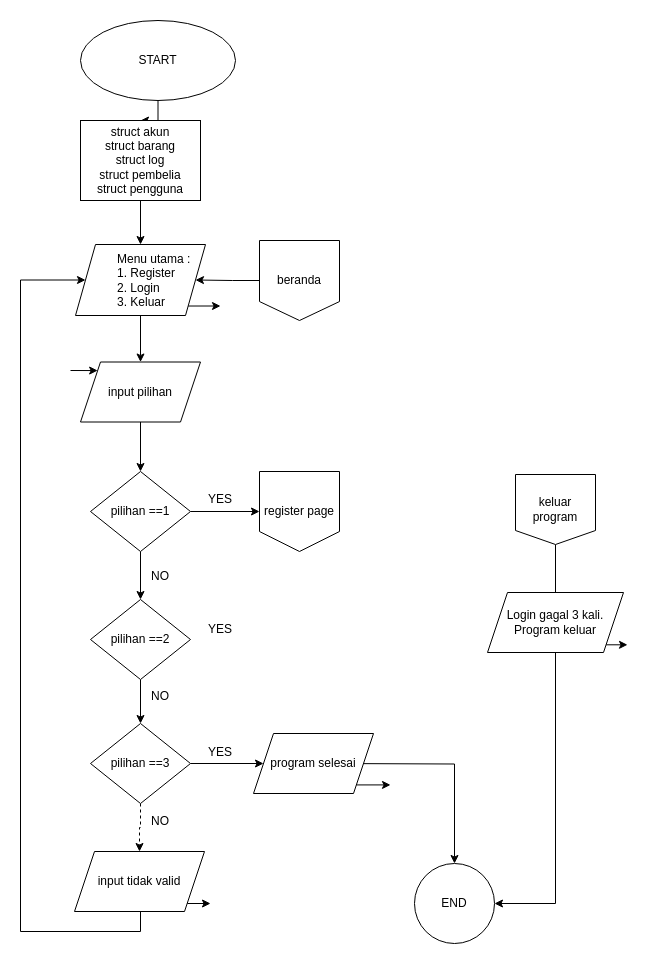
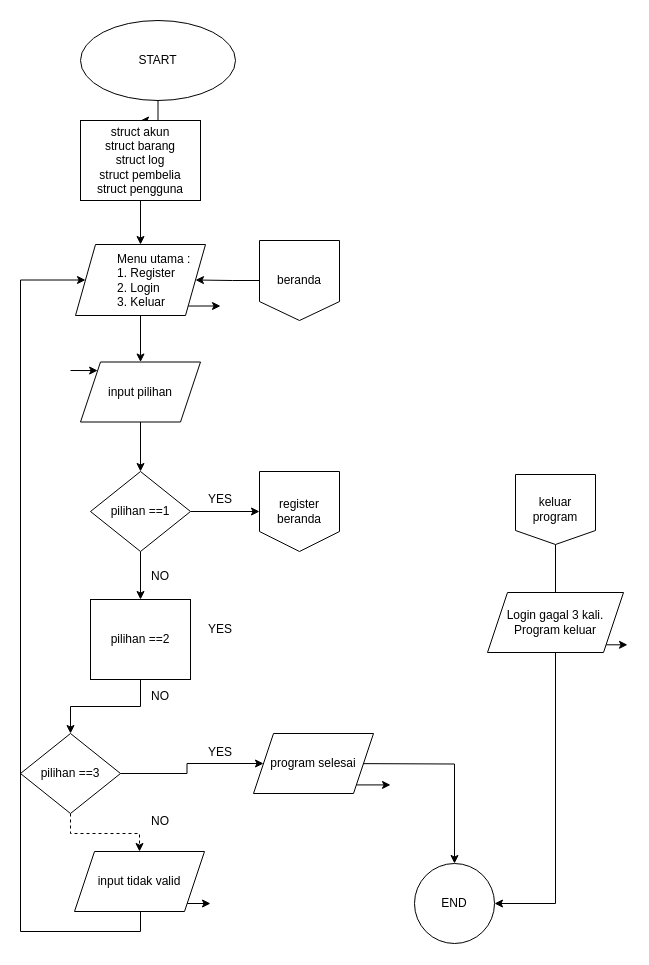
(300, 512) -> (300, 512)
(141, 640) -> (141, 640)
(141, 764) -> (71, 774)
